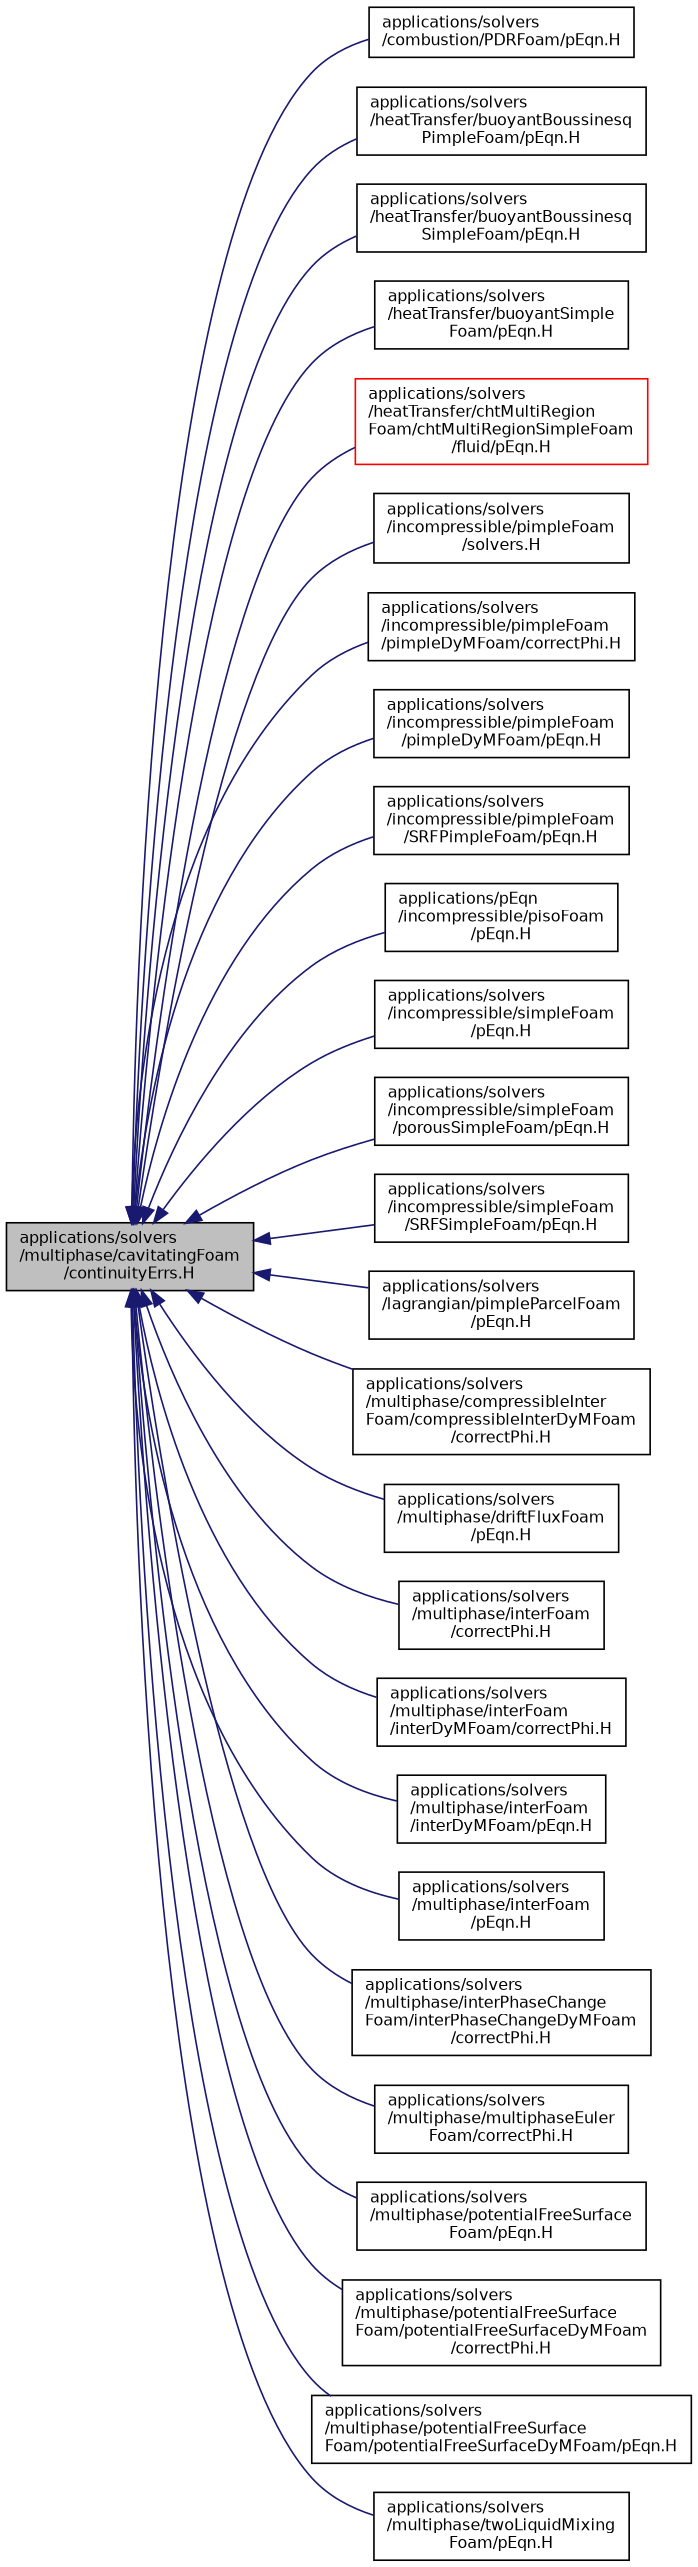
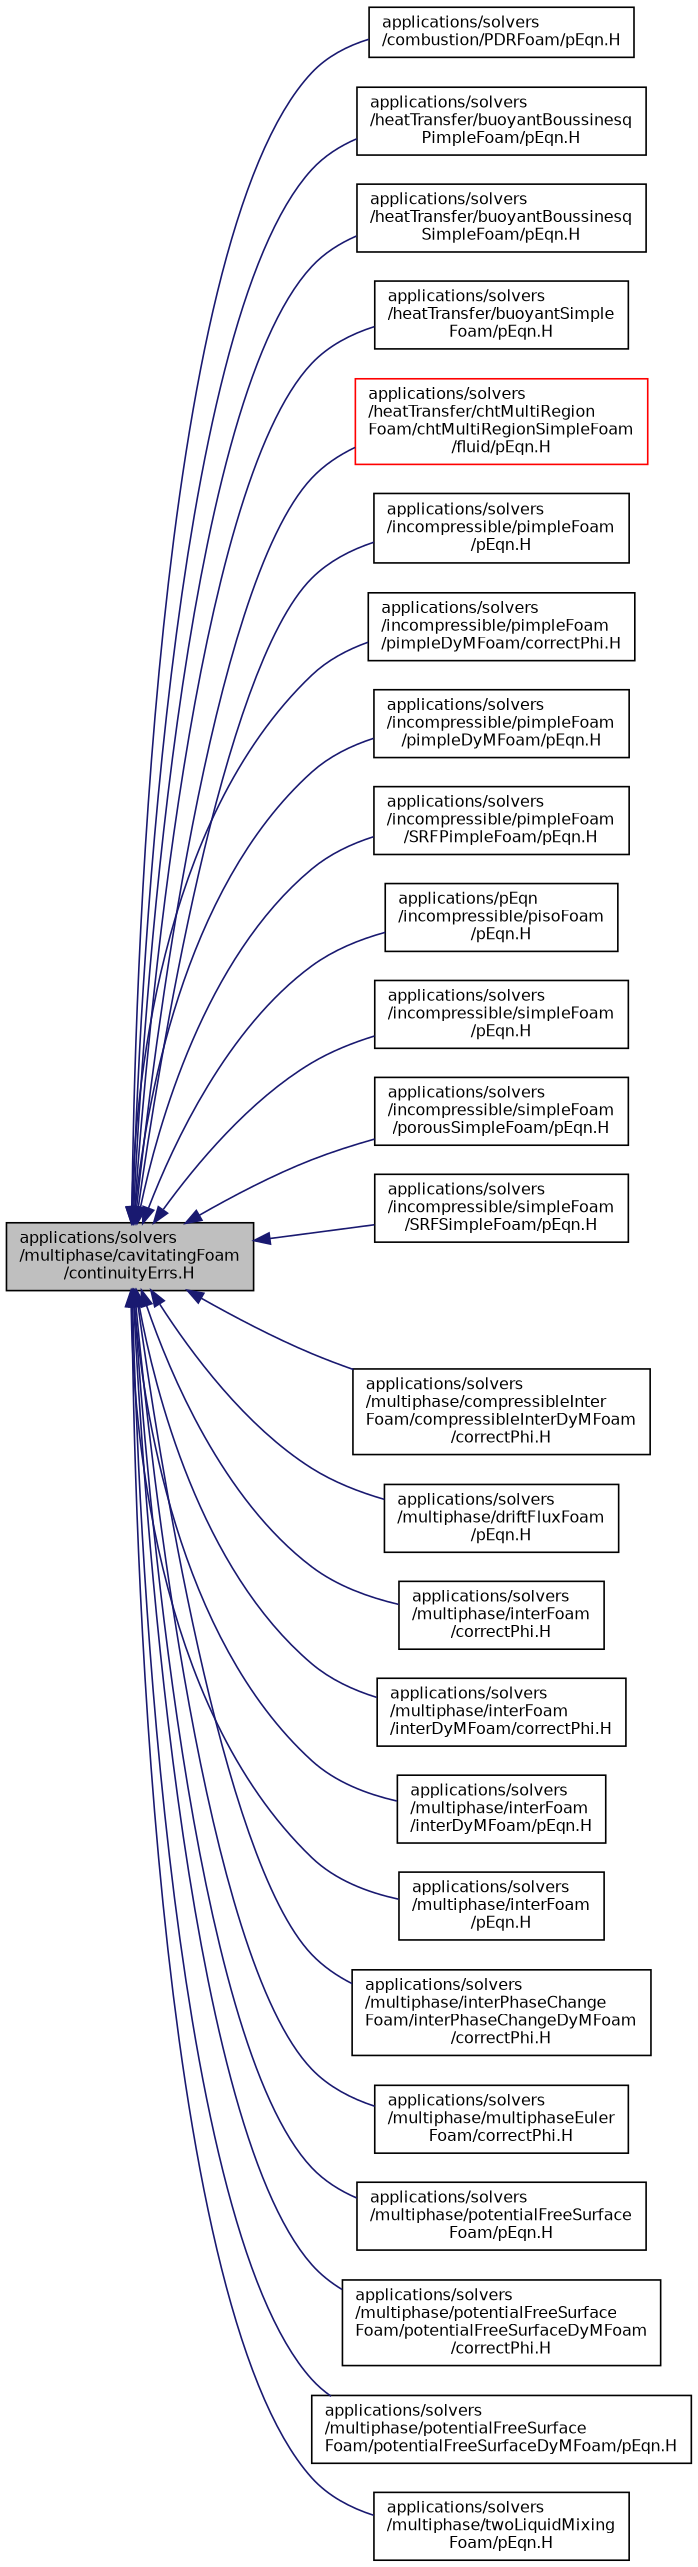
(502, 528) -> (502, 528)
(502, 1305) -> none
